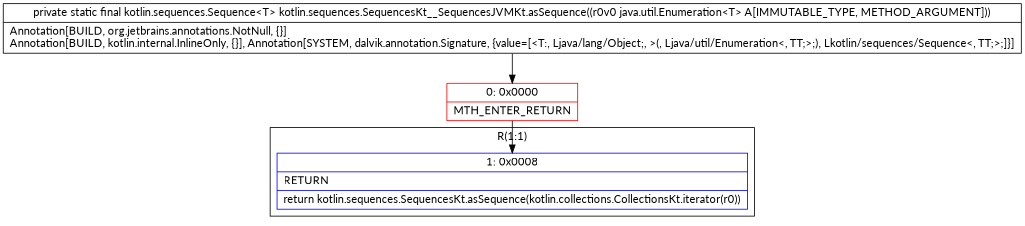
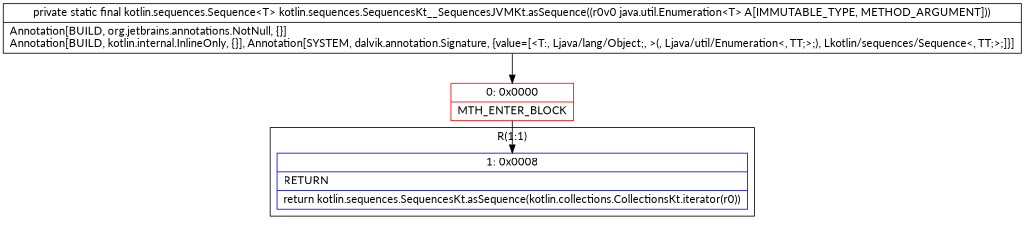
(512, 111) -> (512, 111)
